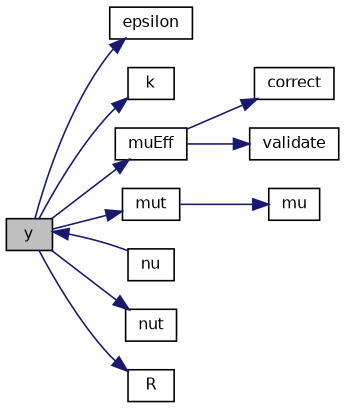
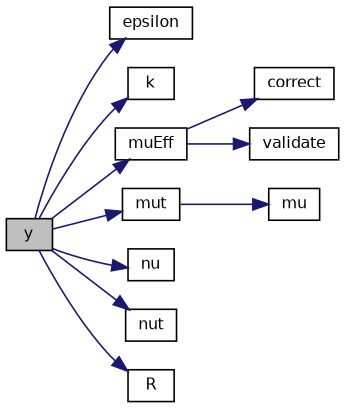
(99, 241) -> (82, 258)
